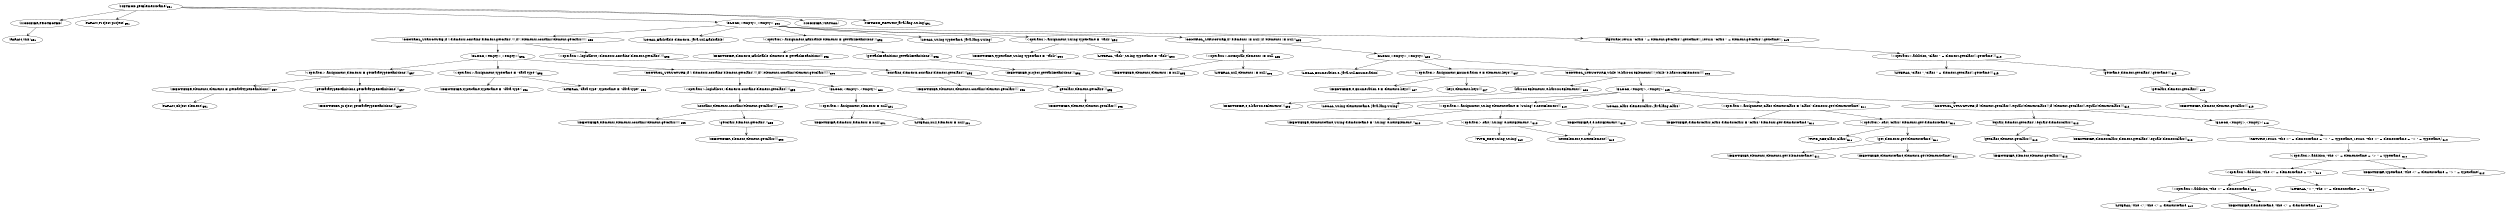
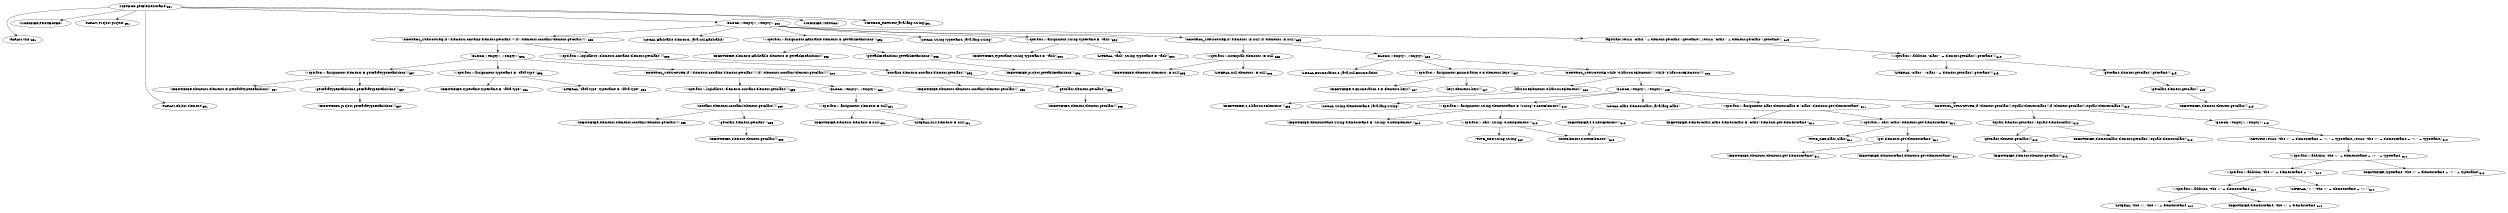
(33, 31) -> (49, 11)
(205, 98) -> (146, 61)
